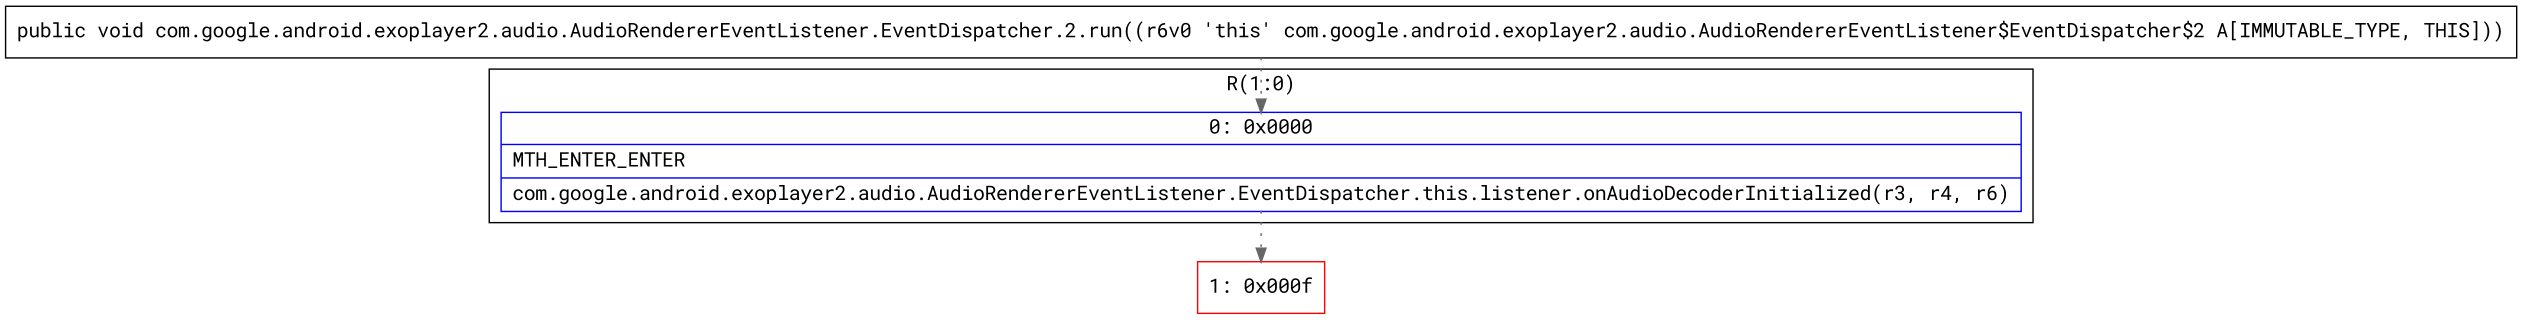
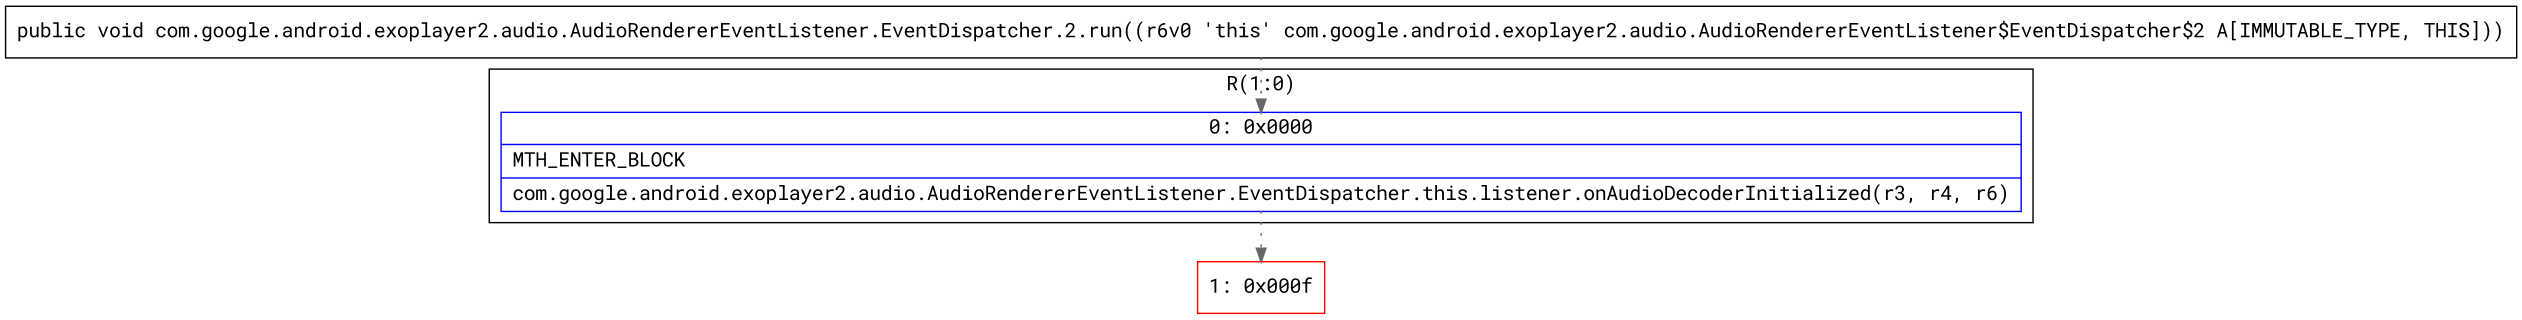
(599, 161) -> (599, 161)
